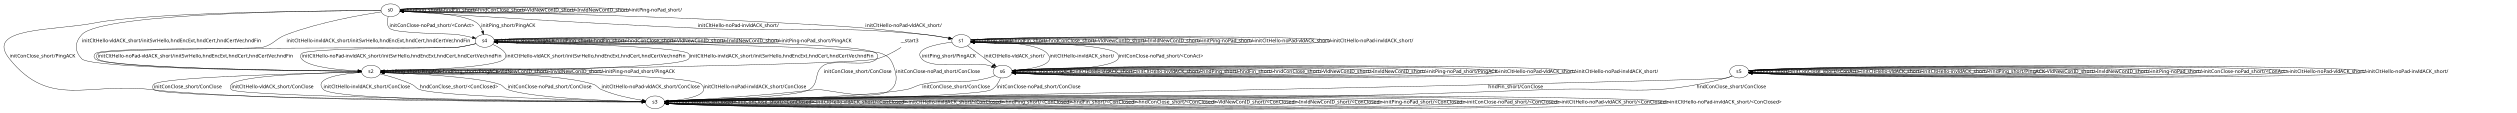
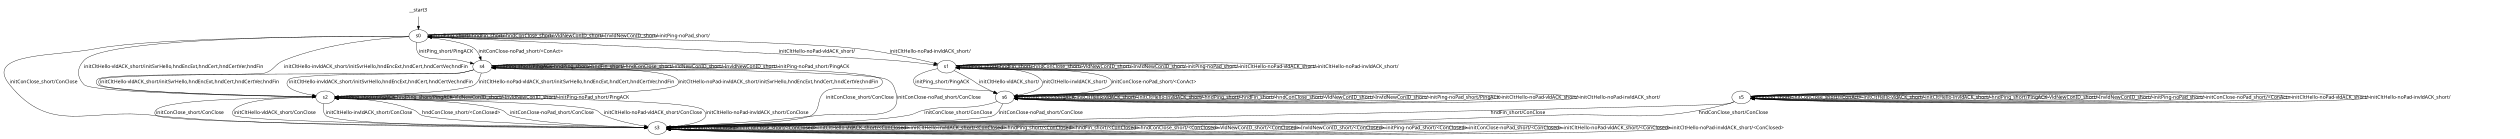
(43, 56) -> (44, 82)
(657, 67) -> (418, 21)
